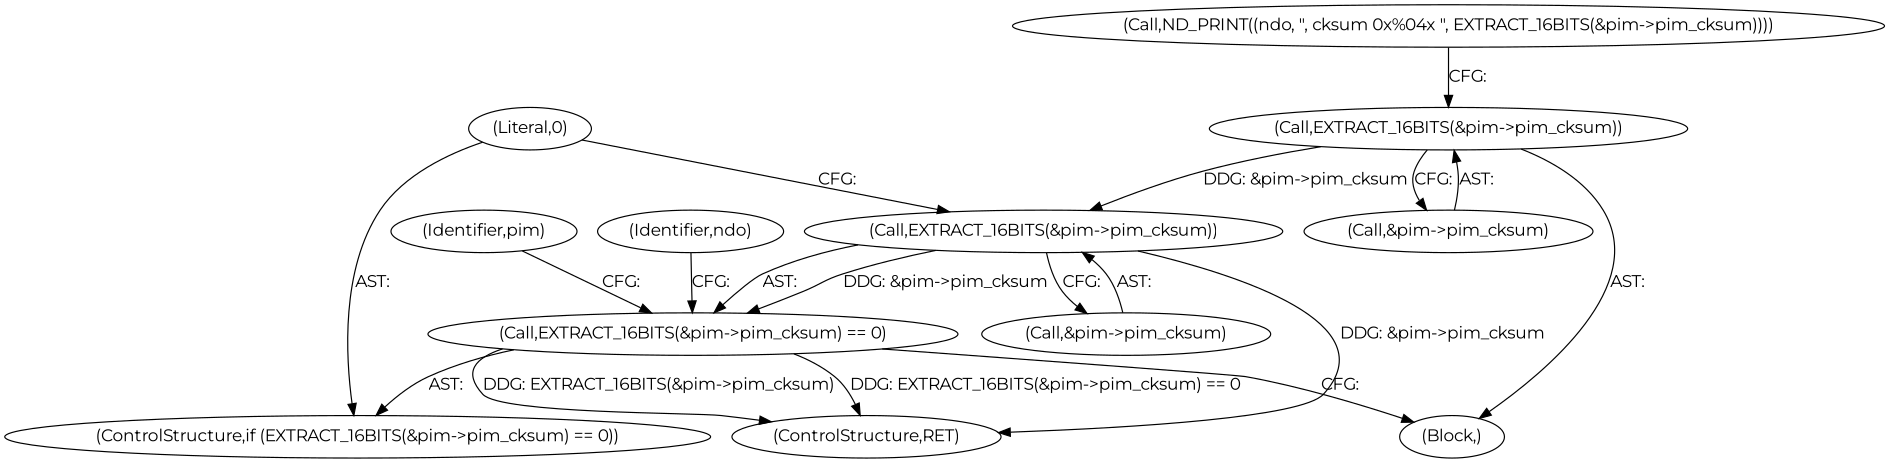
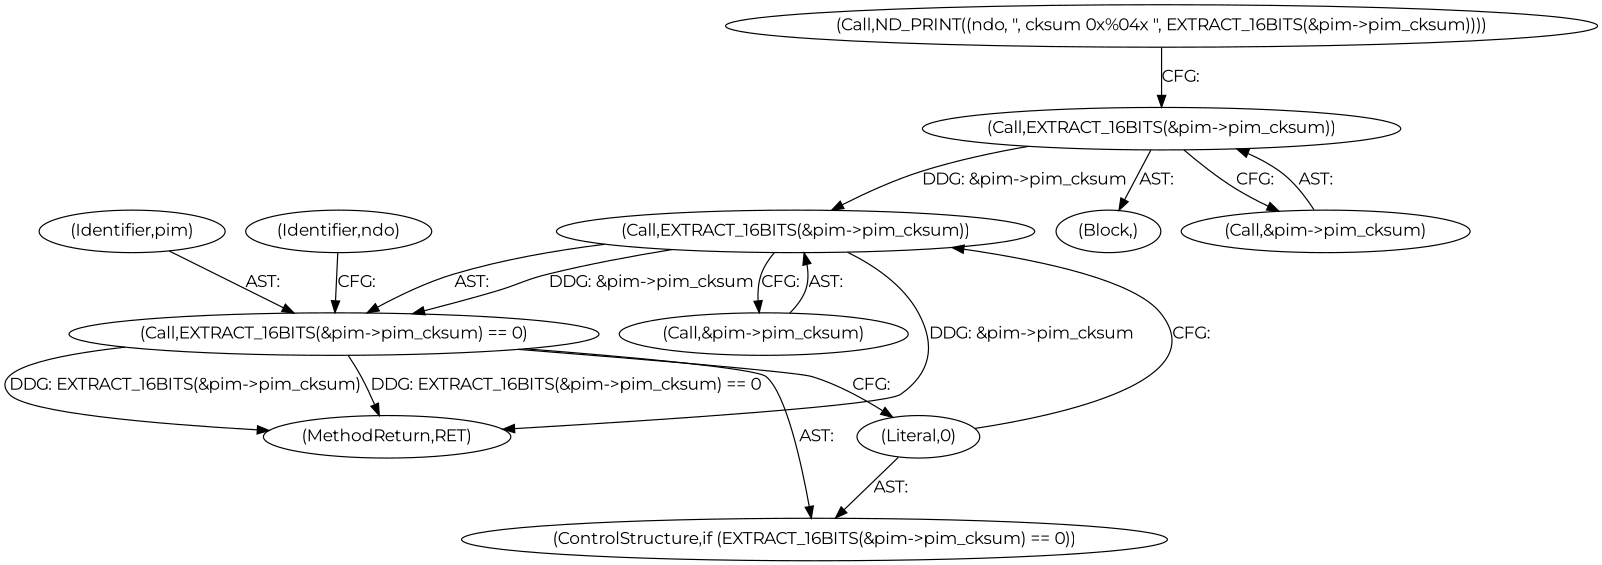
(624, 283) -> (266, 283)
(1145, 368) -> (779, 372)
(866, 437) -> (387, 437)
